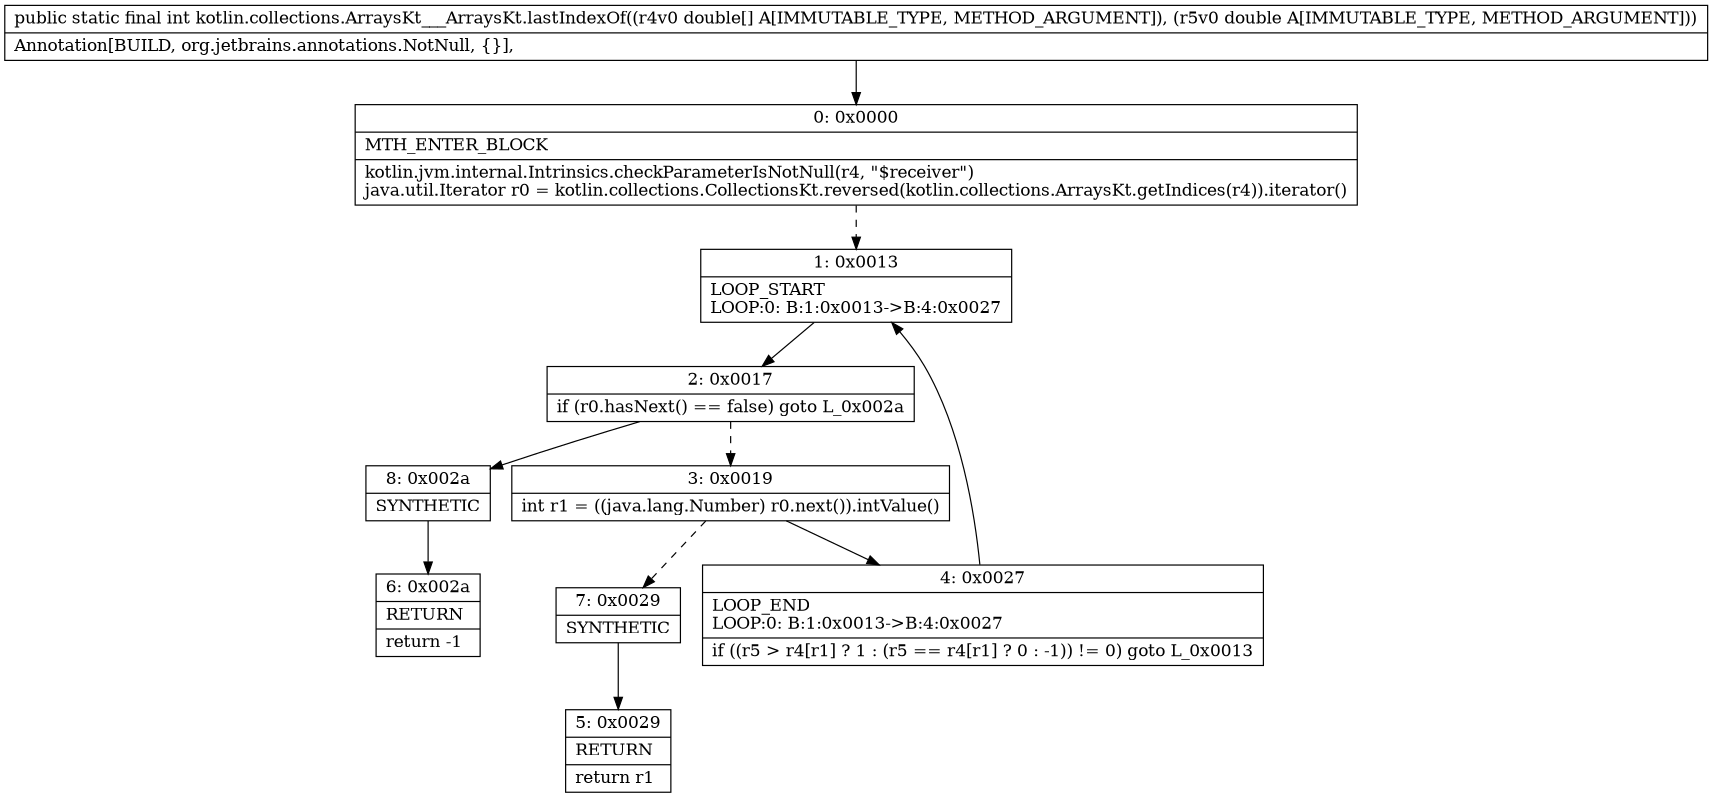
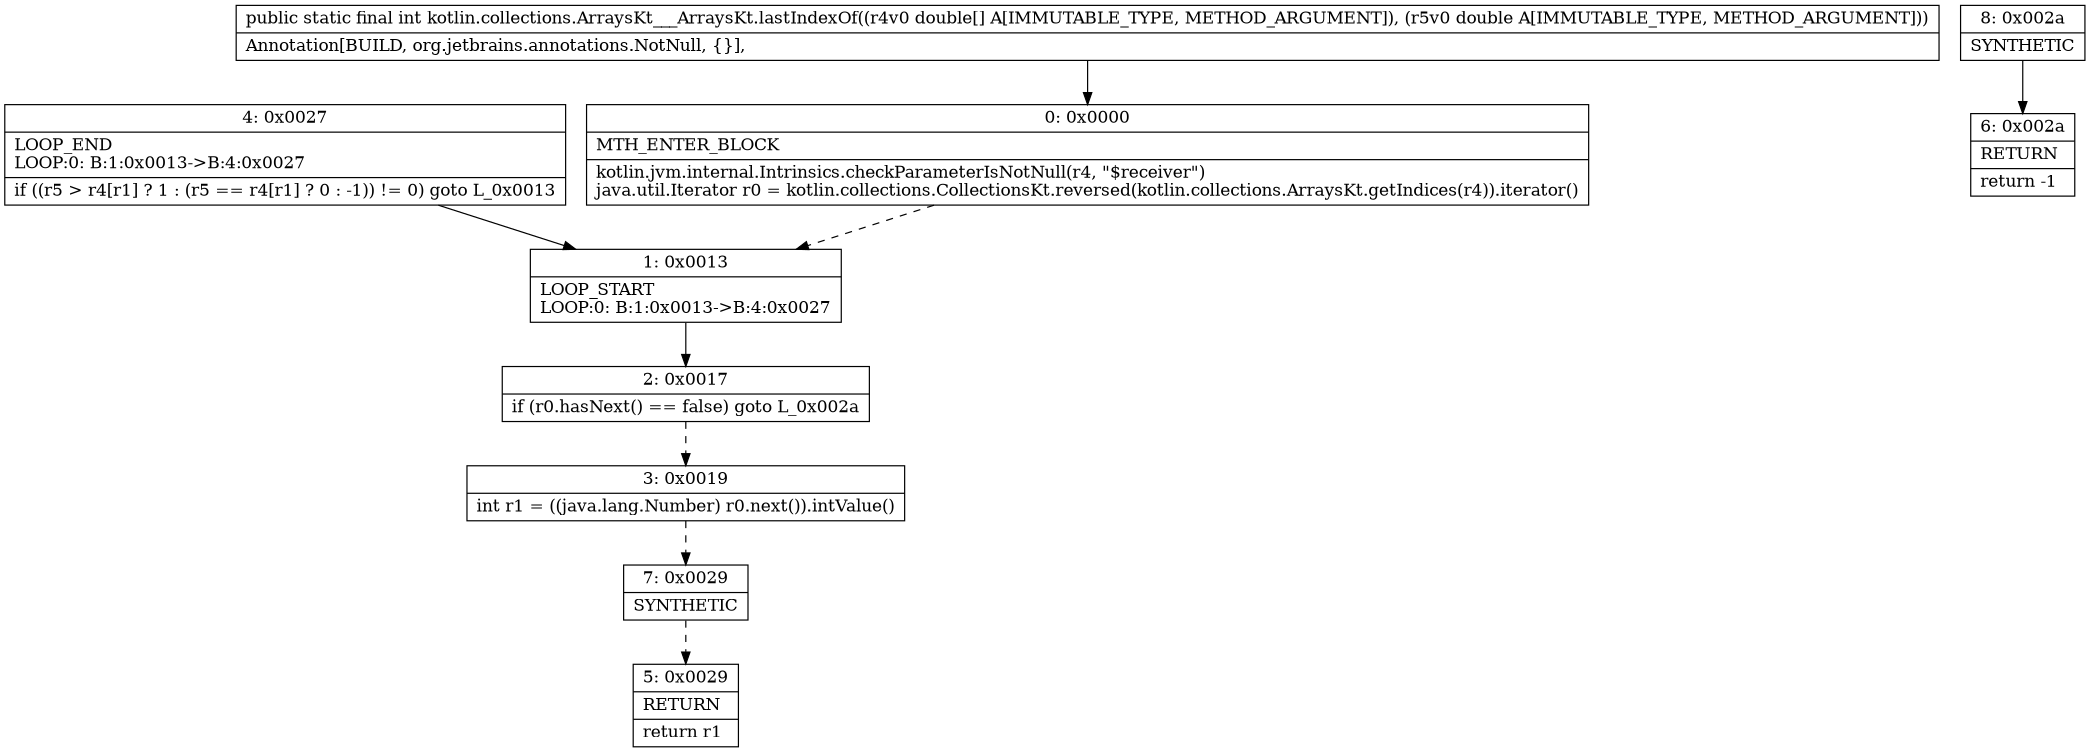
(571, 443) -> none
(827, 540) -> none
(618, 670) -> (686, 636)
